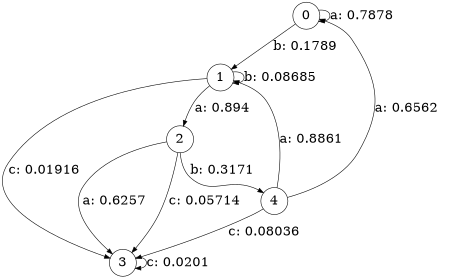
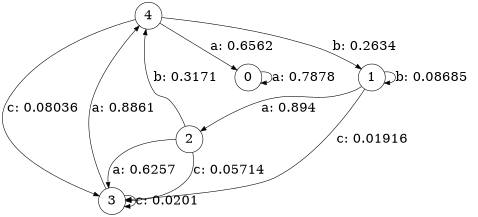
(266, 45) -> none
none -> (91, 104)
(318, 139) -> (371, 47)
